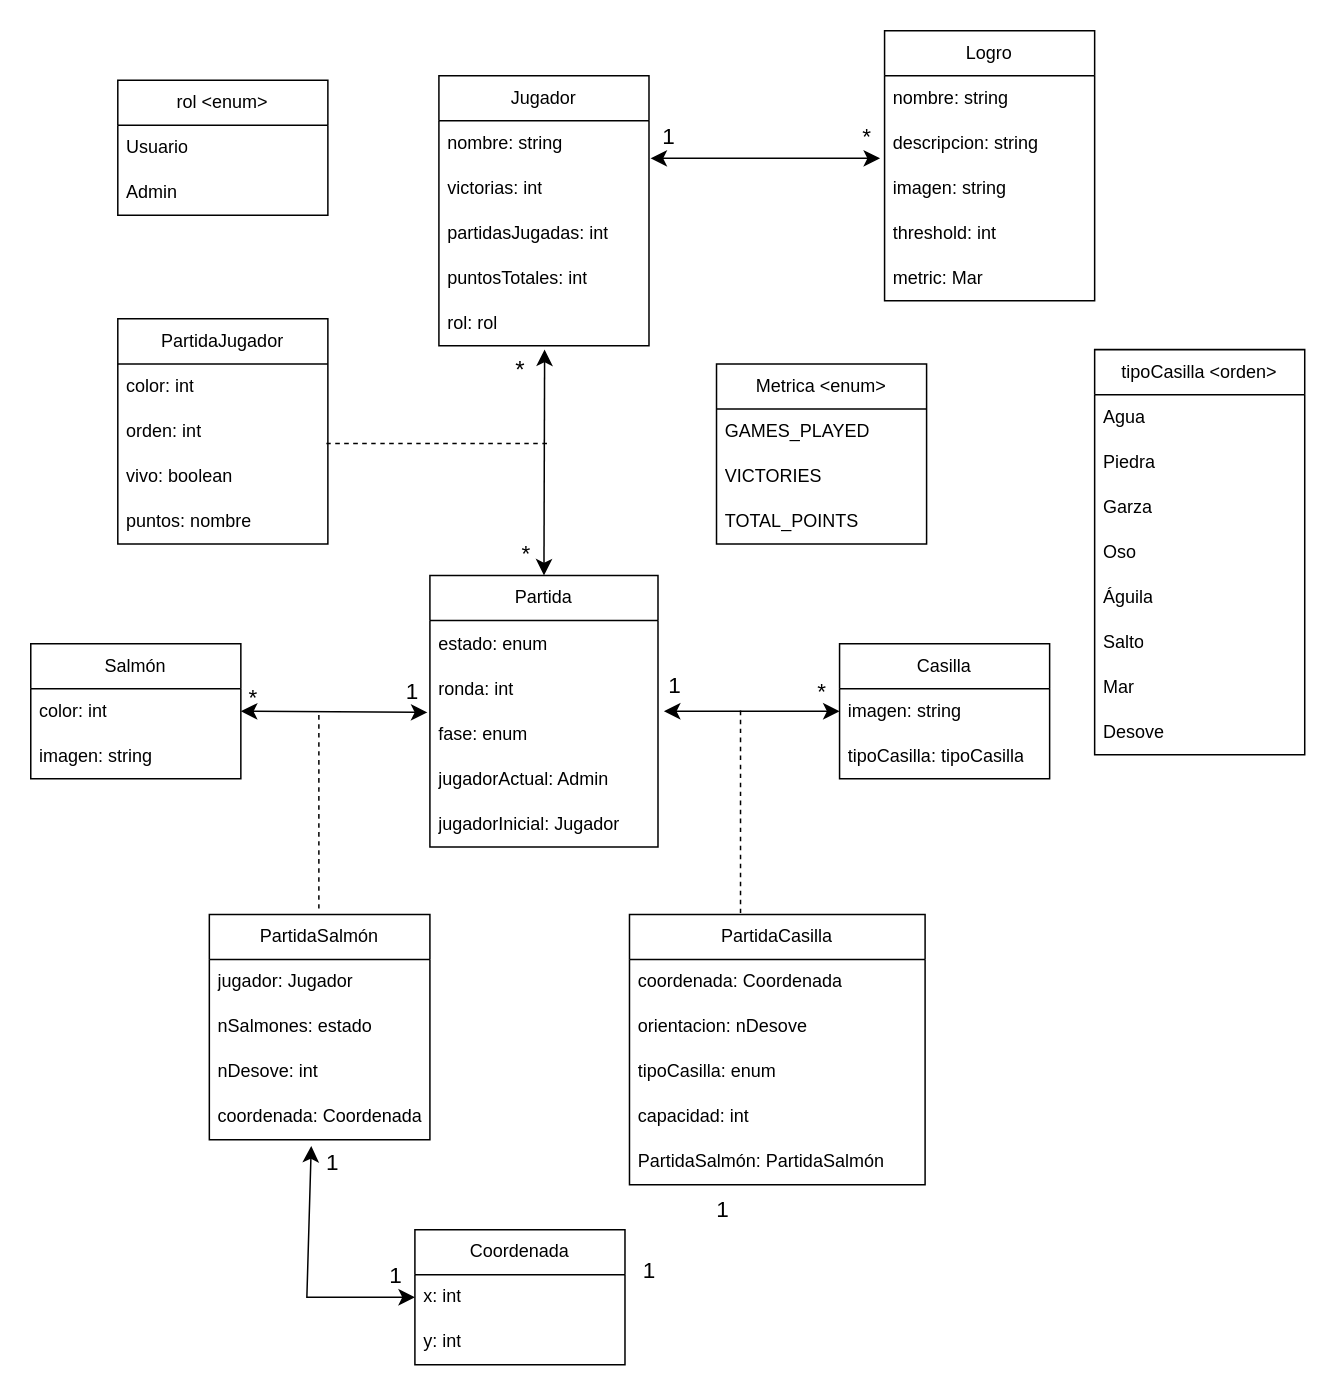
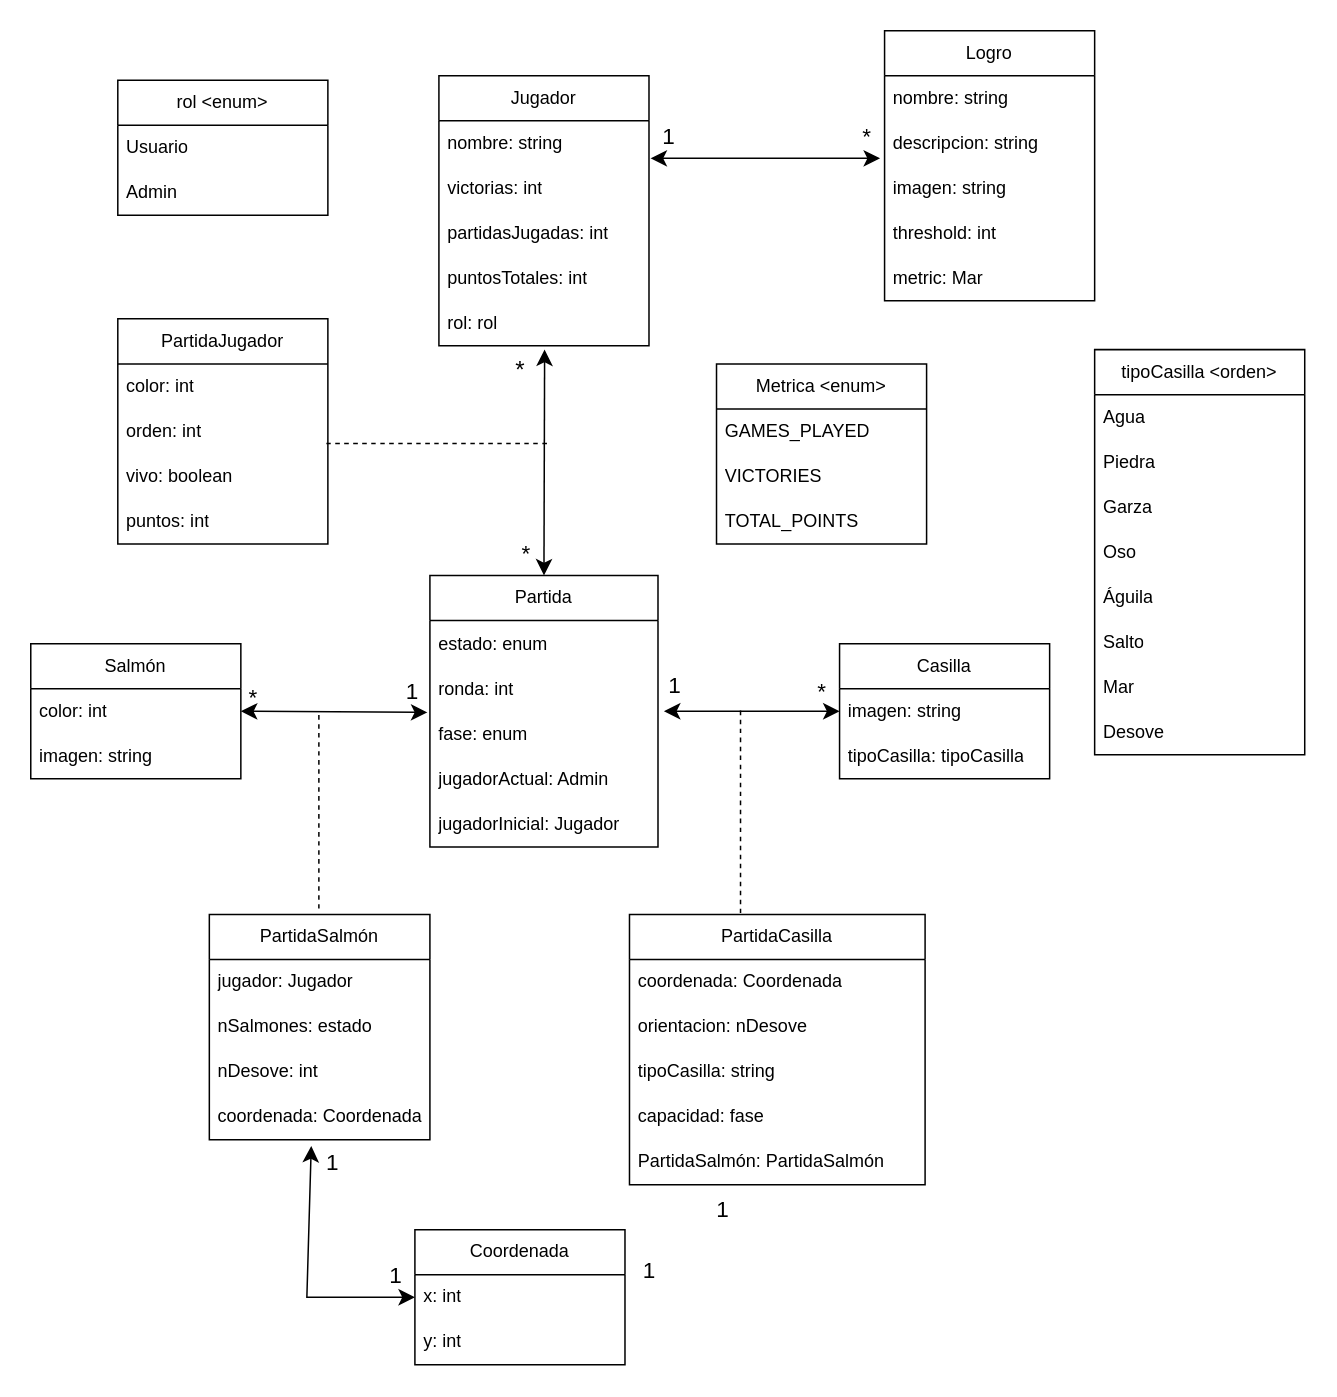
(193, 521) -> (175, 521)
(710, 1072) -> (718, 1072)
(699, 1117) -> (707, 1117)
